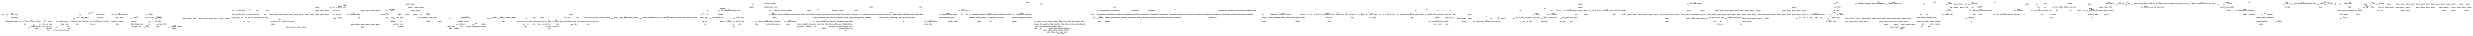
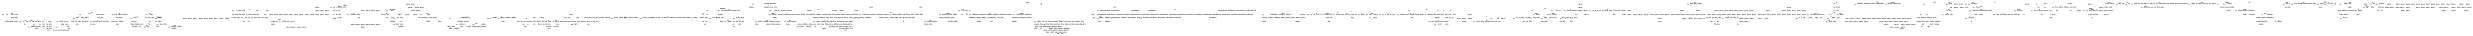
none -> (1673, 15)
